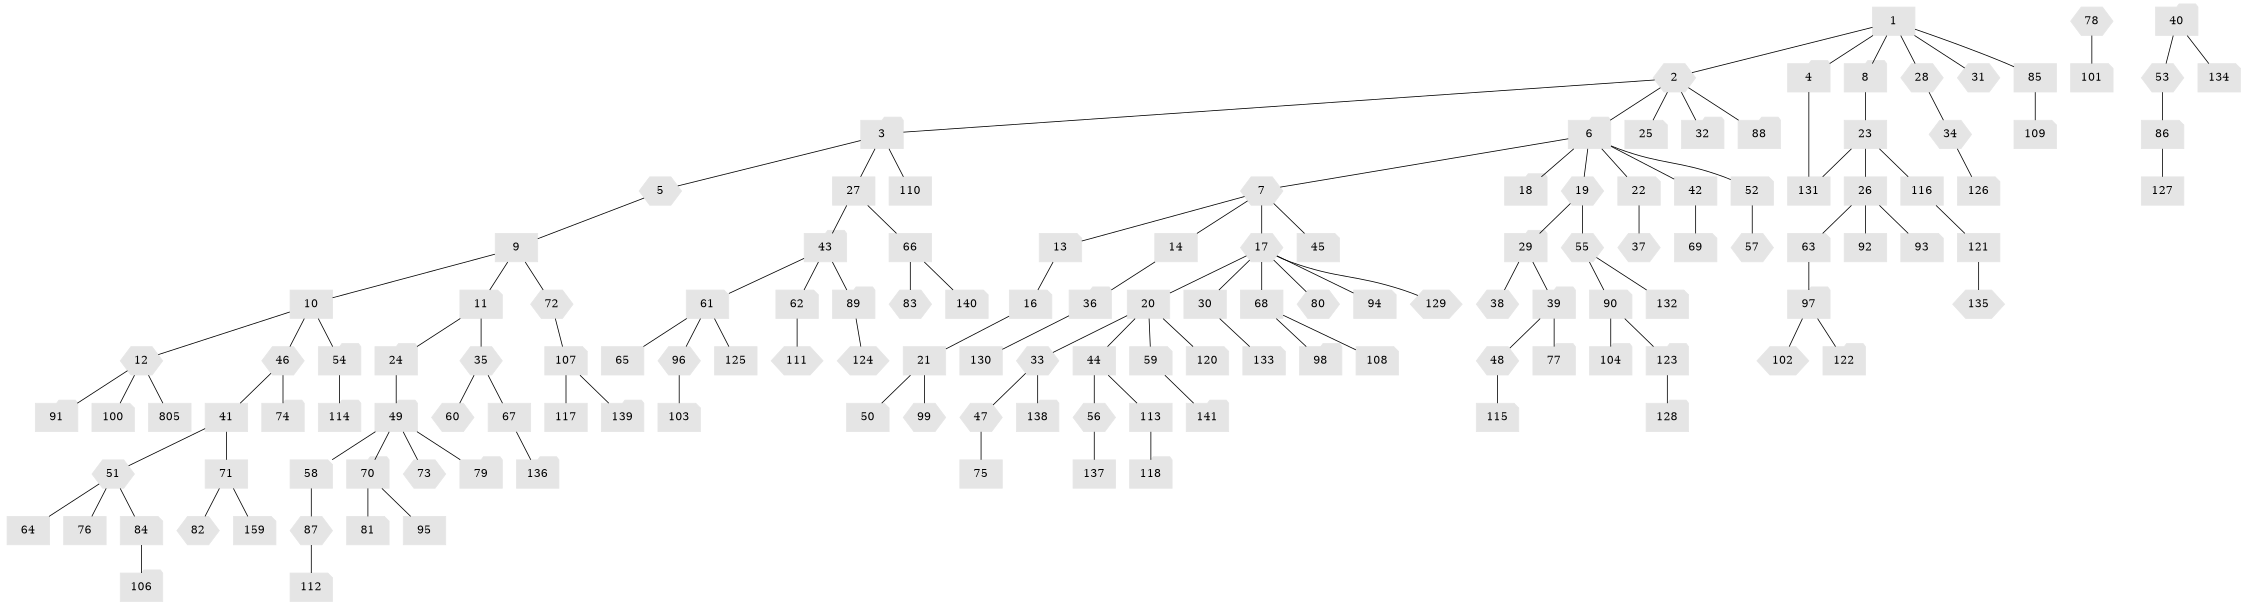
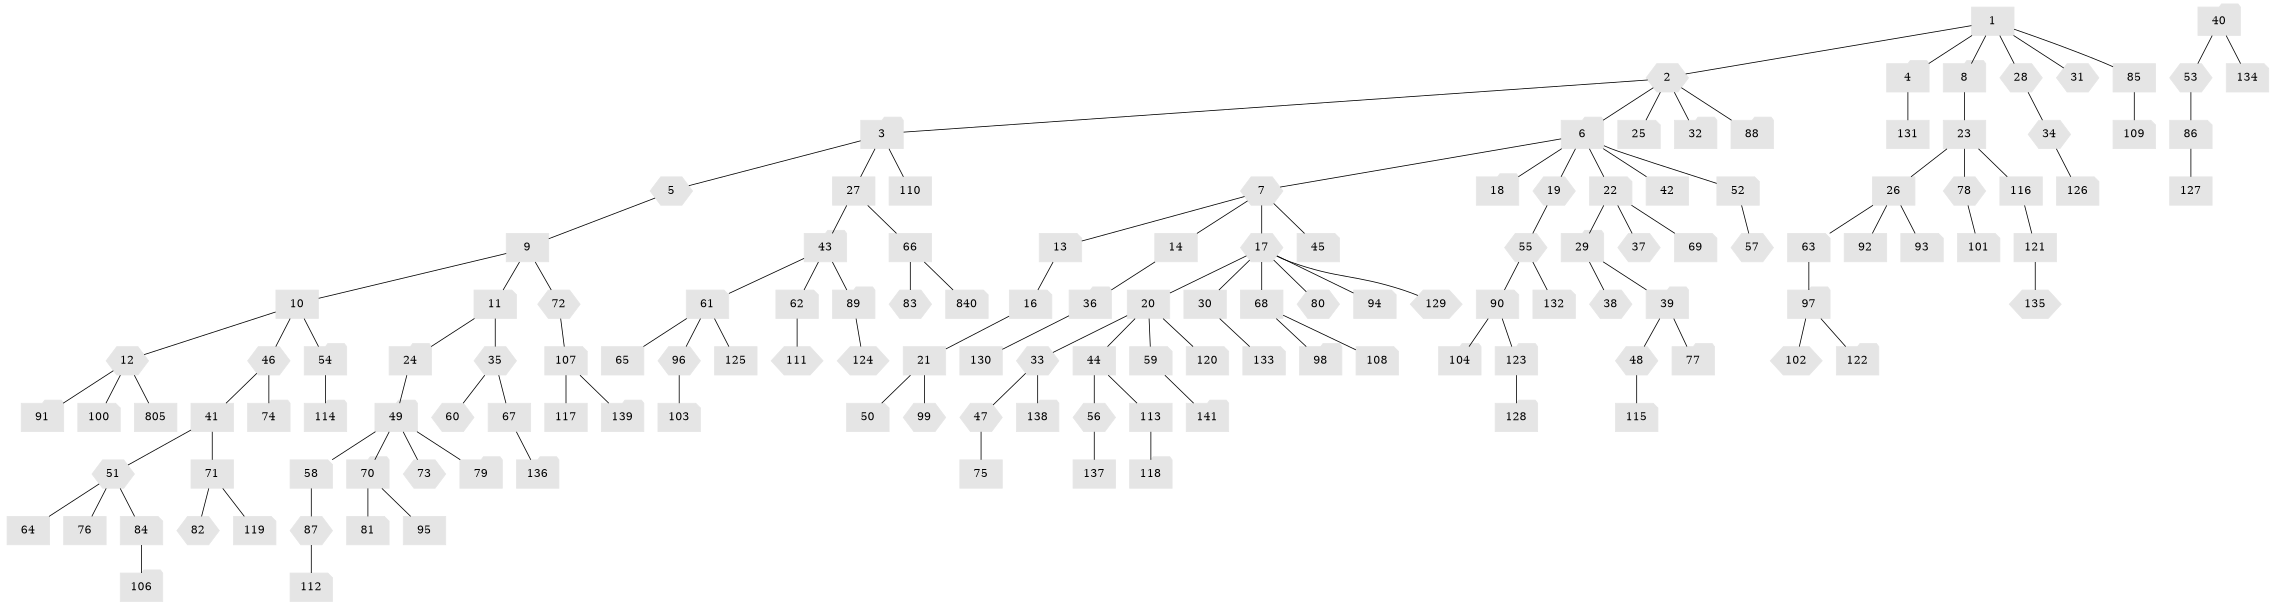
(1837, 163) -> (1964, 163)
(1555, 218) -> (1597, 219)
(1696, 219) -> (1653, 219)
(967, 304) -> (967, 304)
(255, 531) -> (255, 531)
